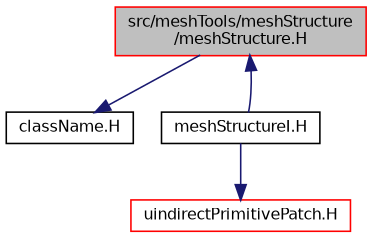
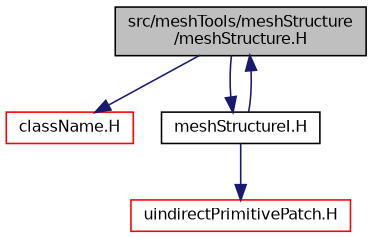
(241, 31) -> (241, 31)
none -> (230, 76)
(70, 128) -> (70, 128)
